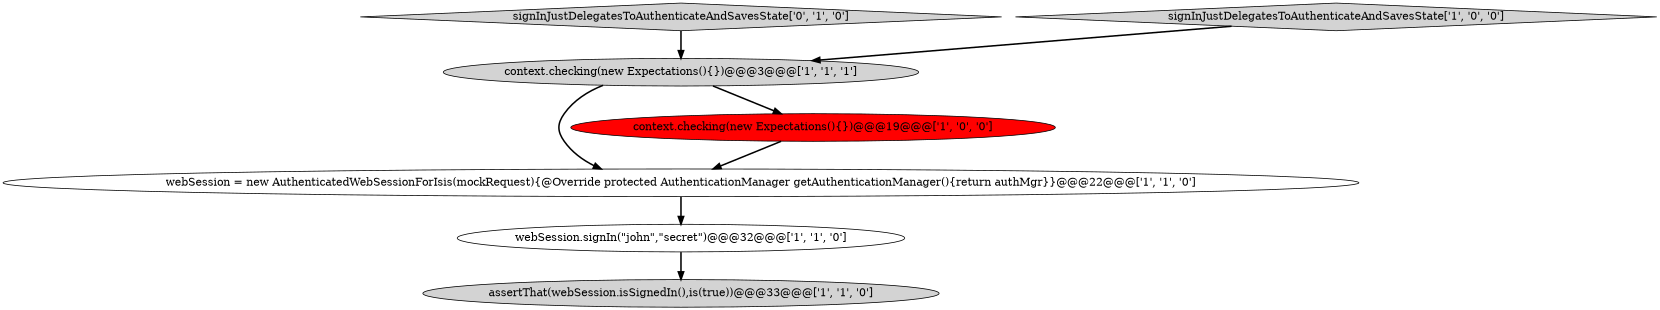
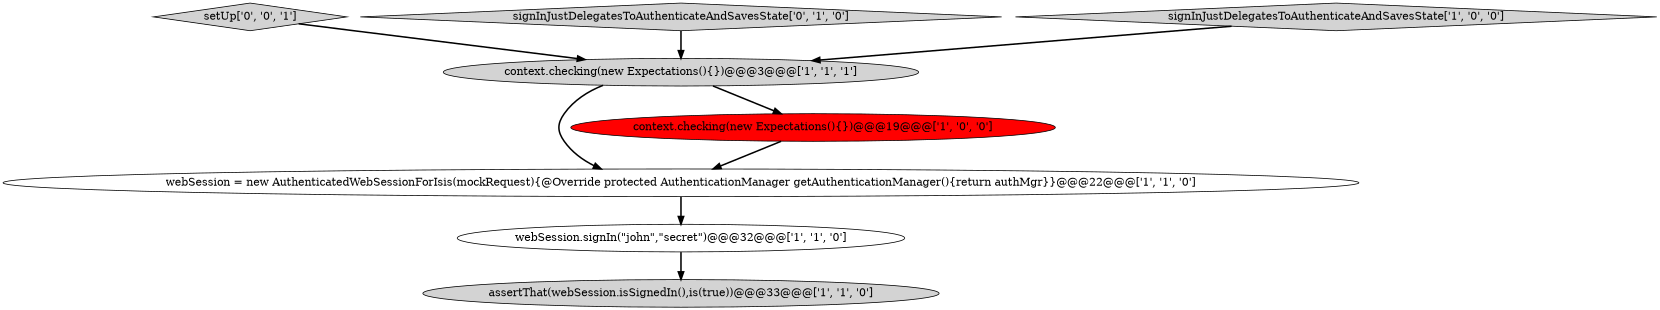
none -> (250, 17)
